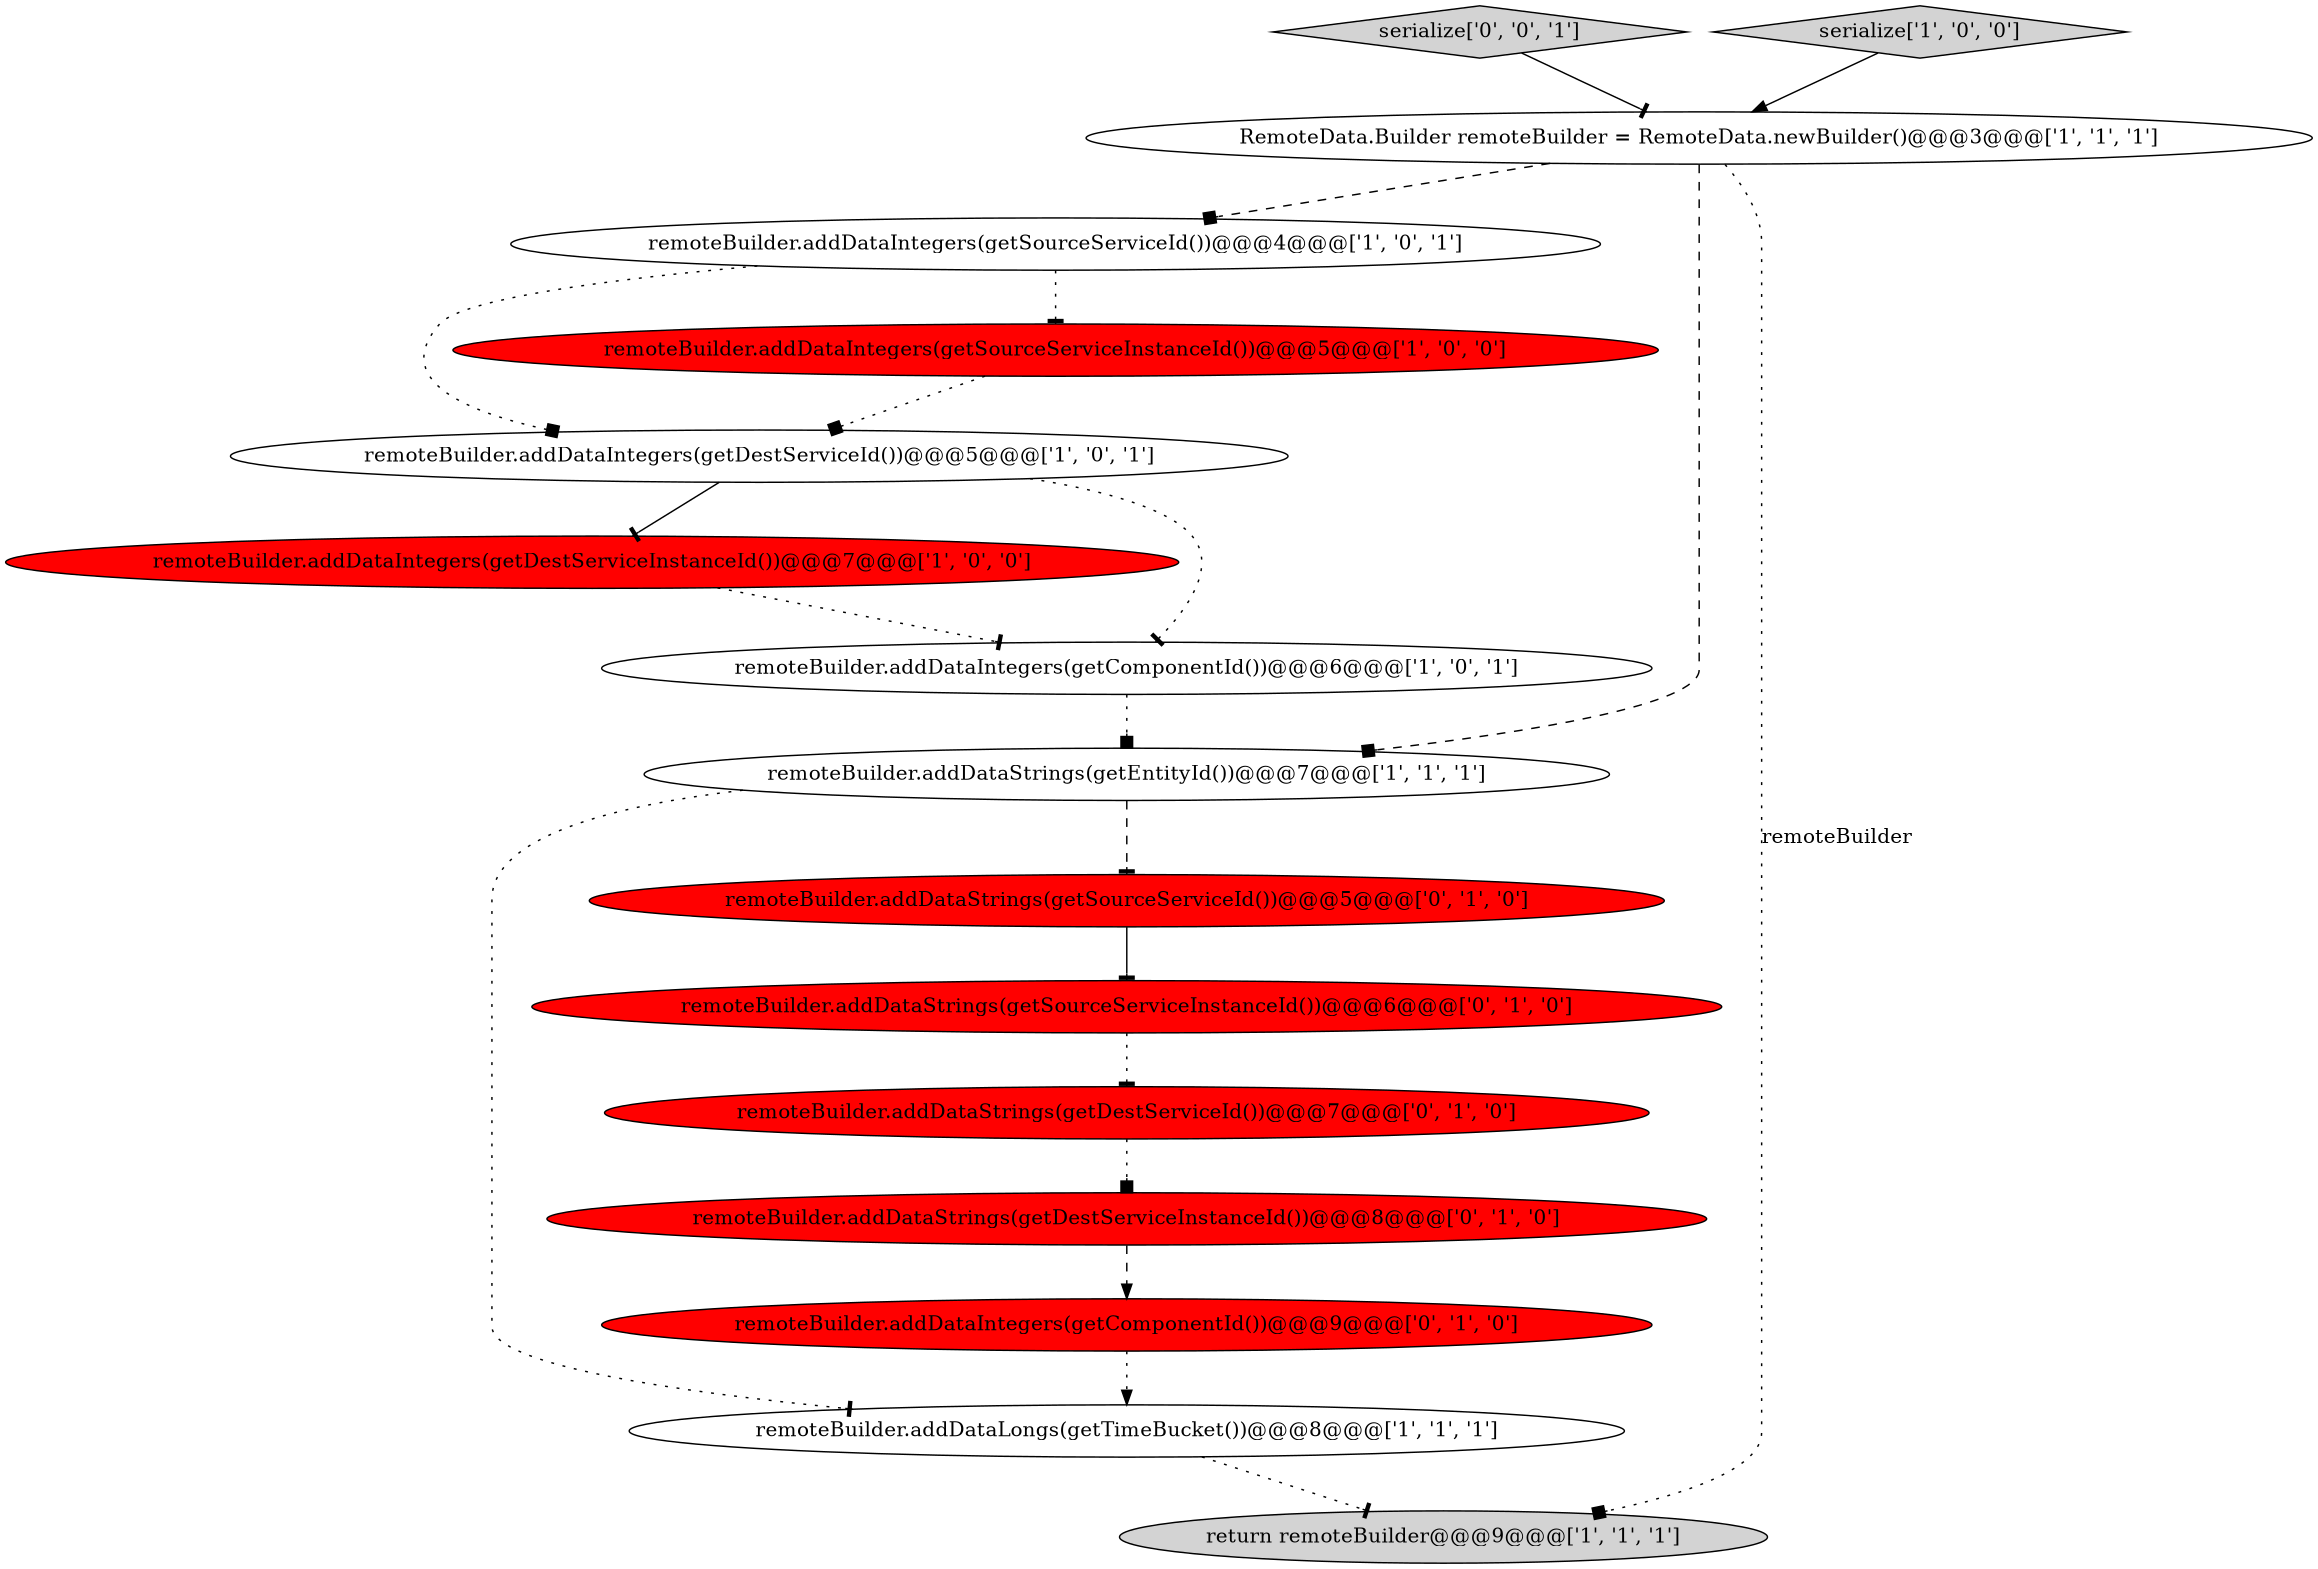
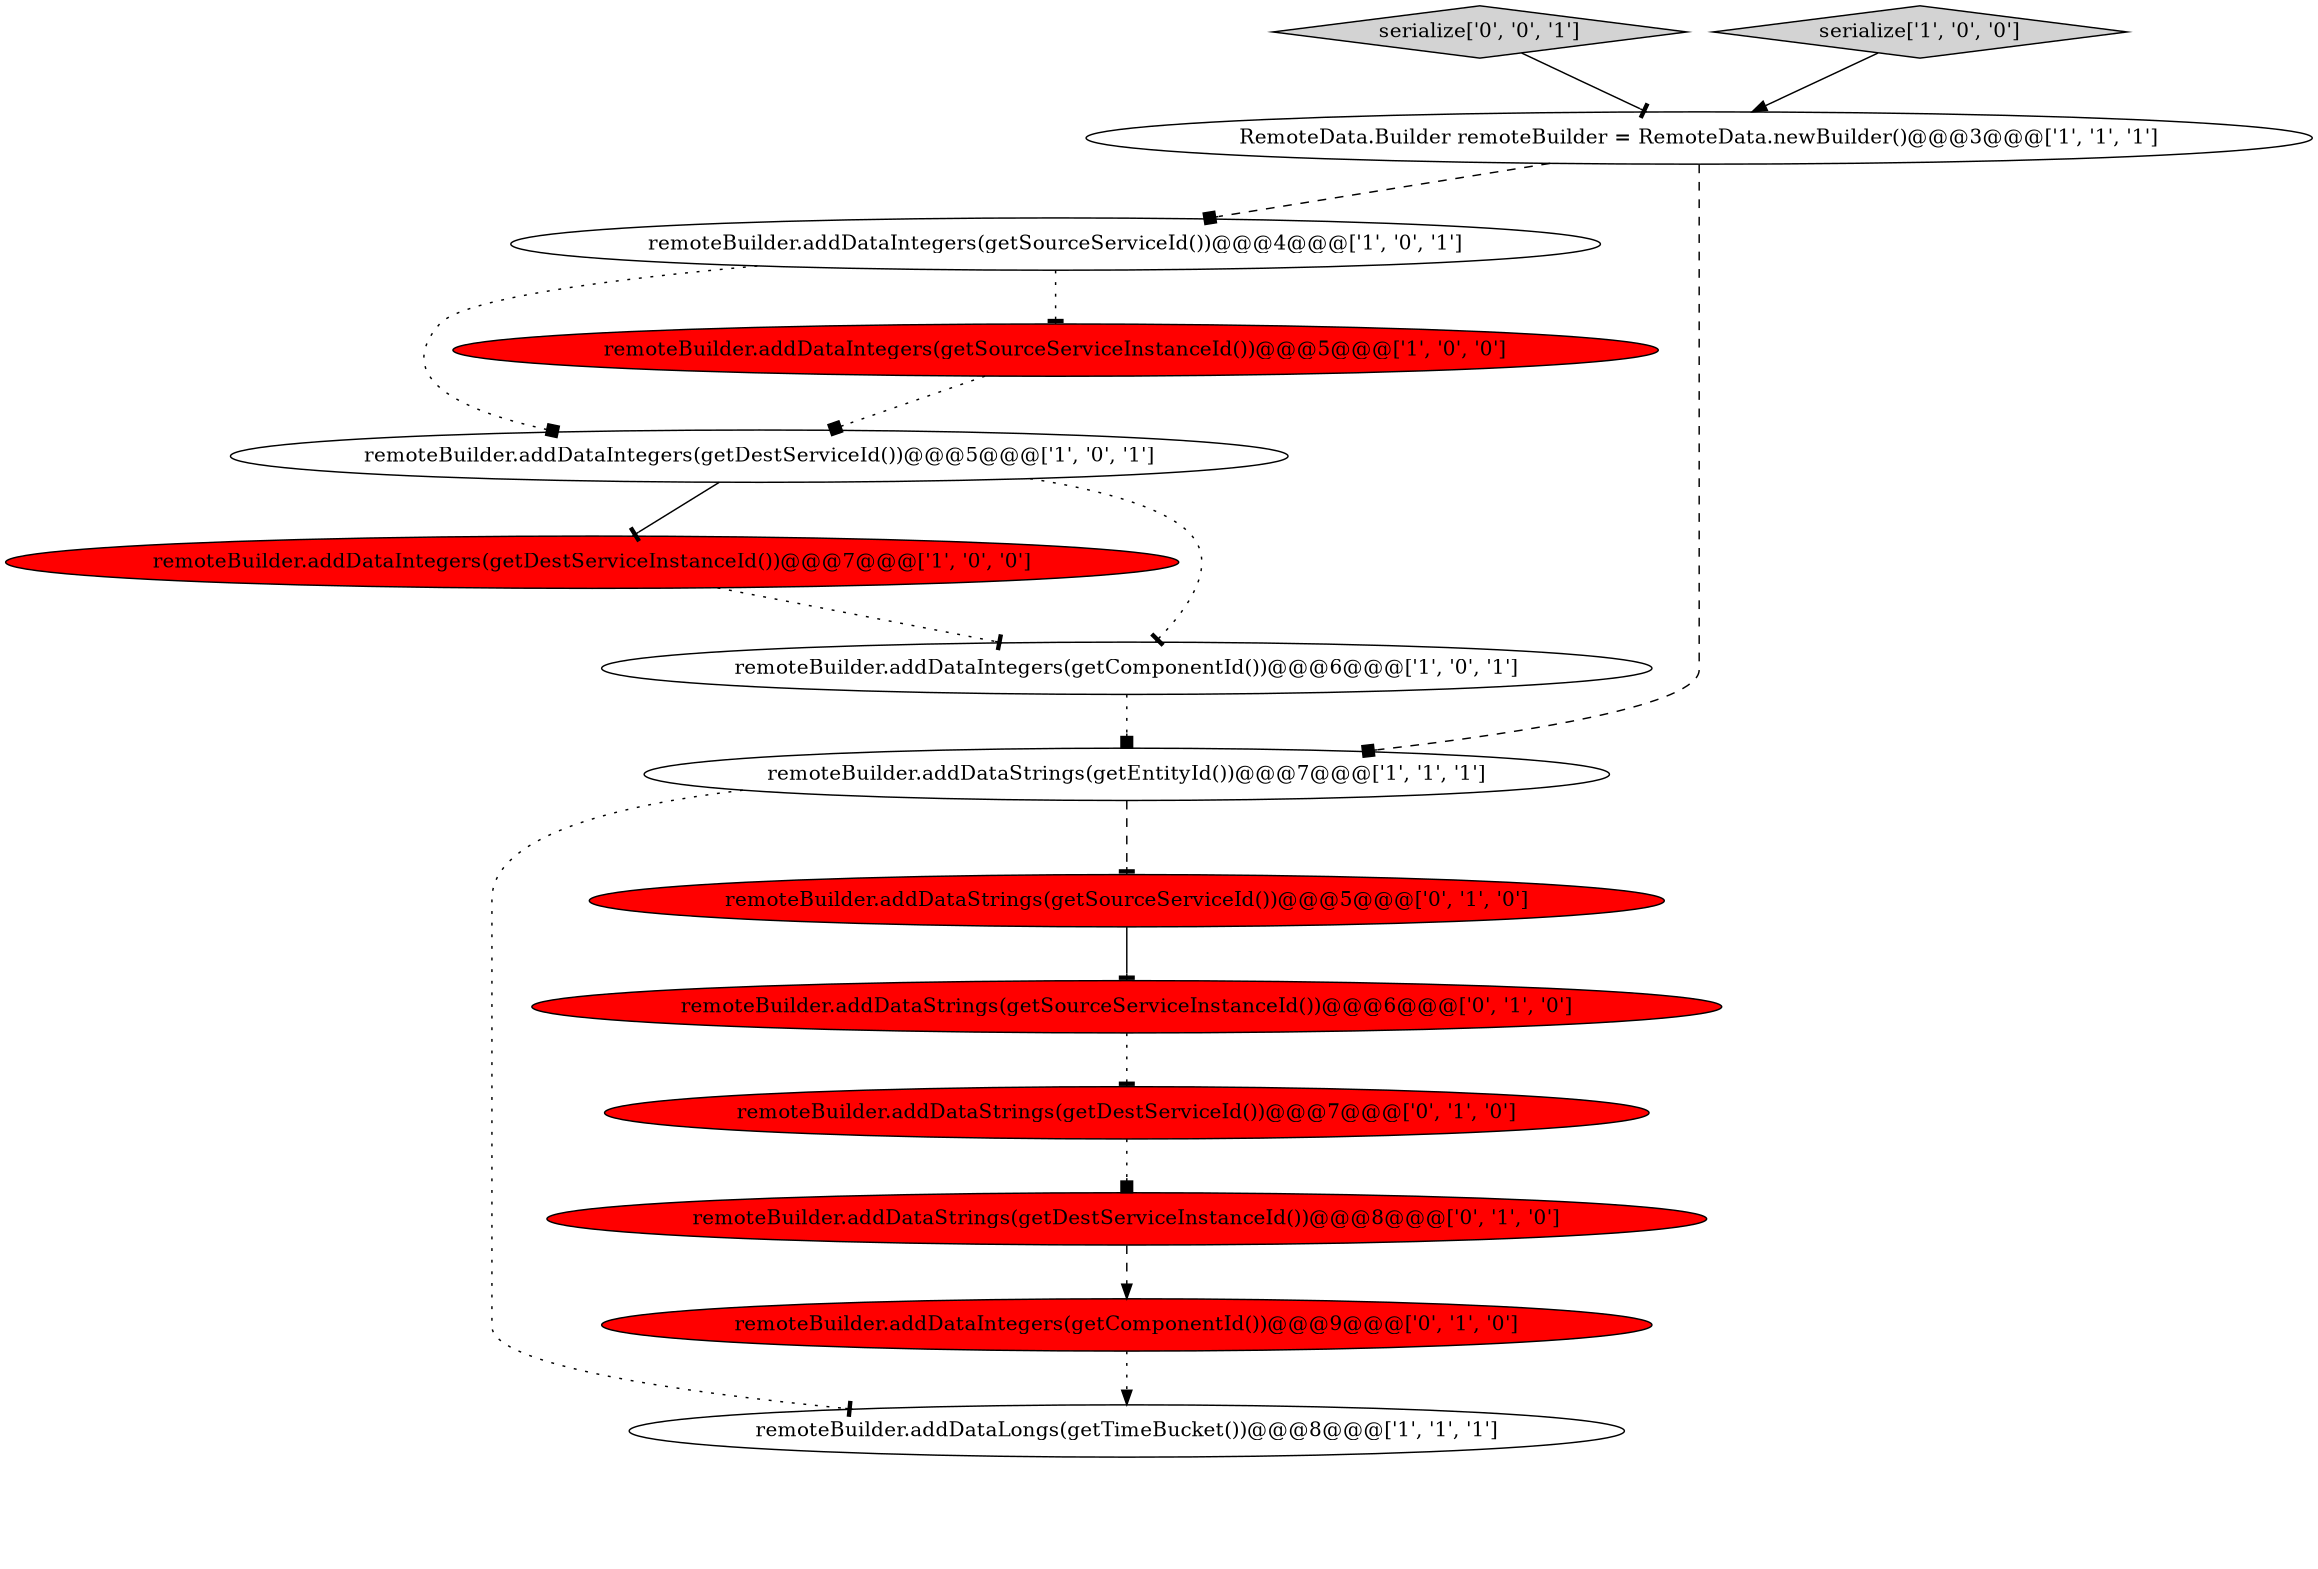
(1443, 1537) -> none
